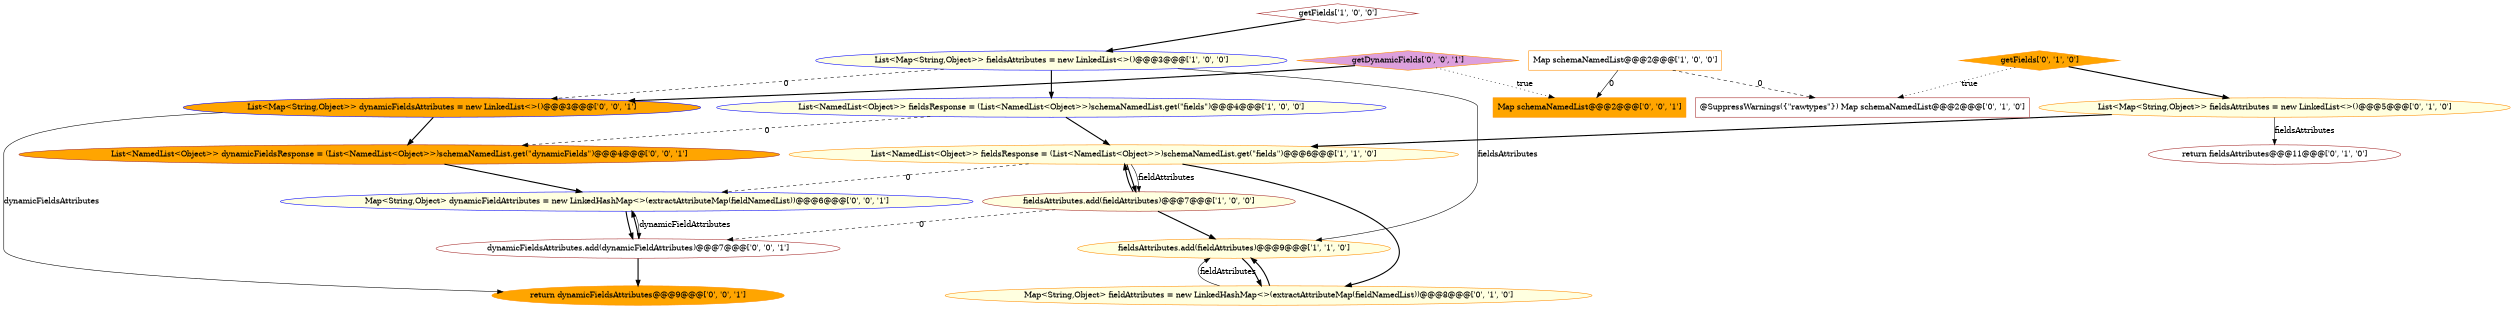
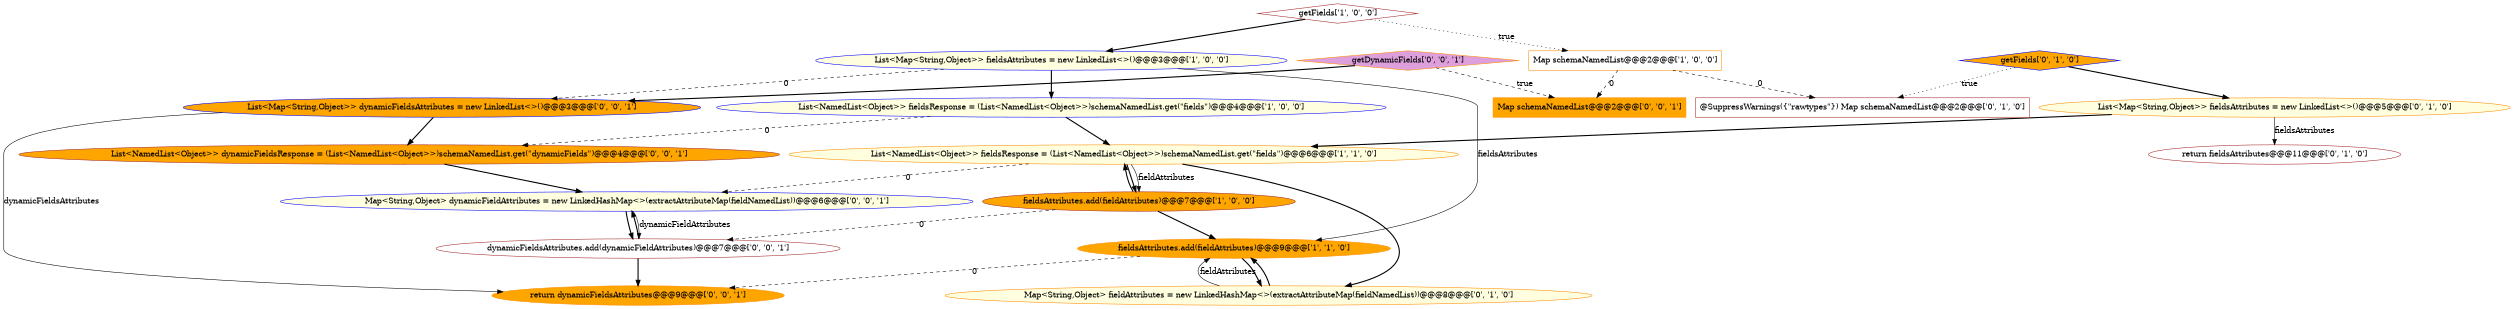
none -> (1466, 35)
(2040, 61) -> (2040, 61)
(1493, 82) -> (1493, 82)
(1609, 82) -> (1609, 82)
(1139, 202) -> (1139, 202)
(1234, 249) -> (1234, 249)
none -> (937, 272)
